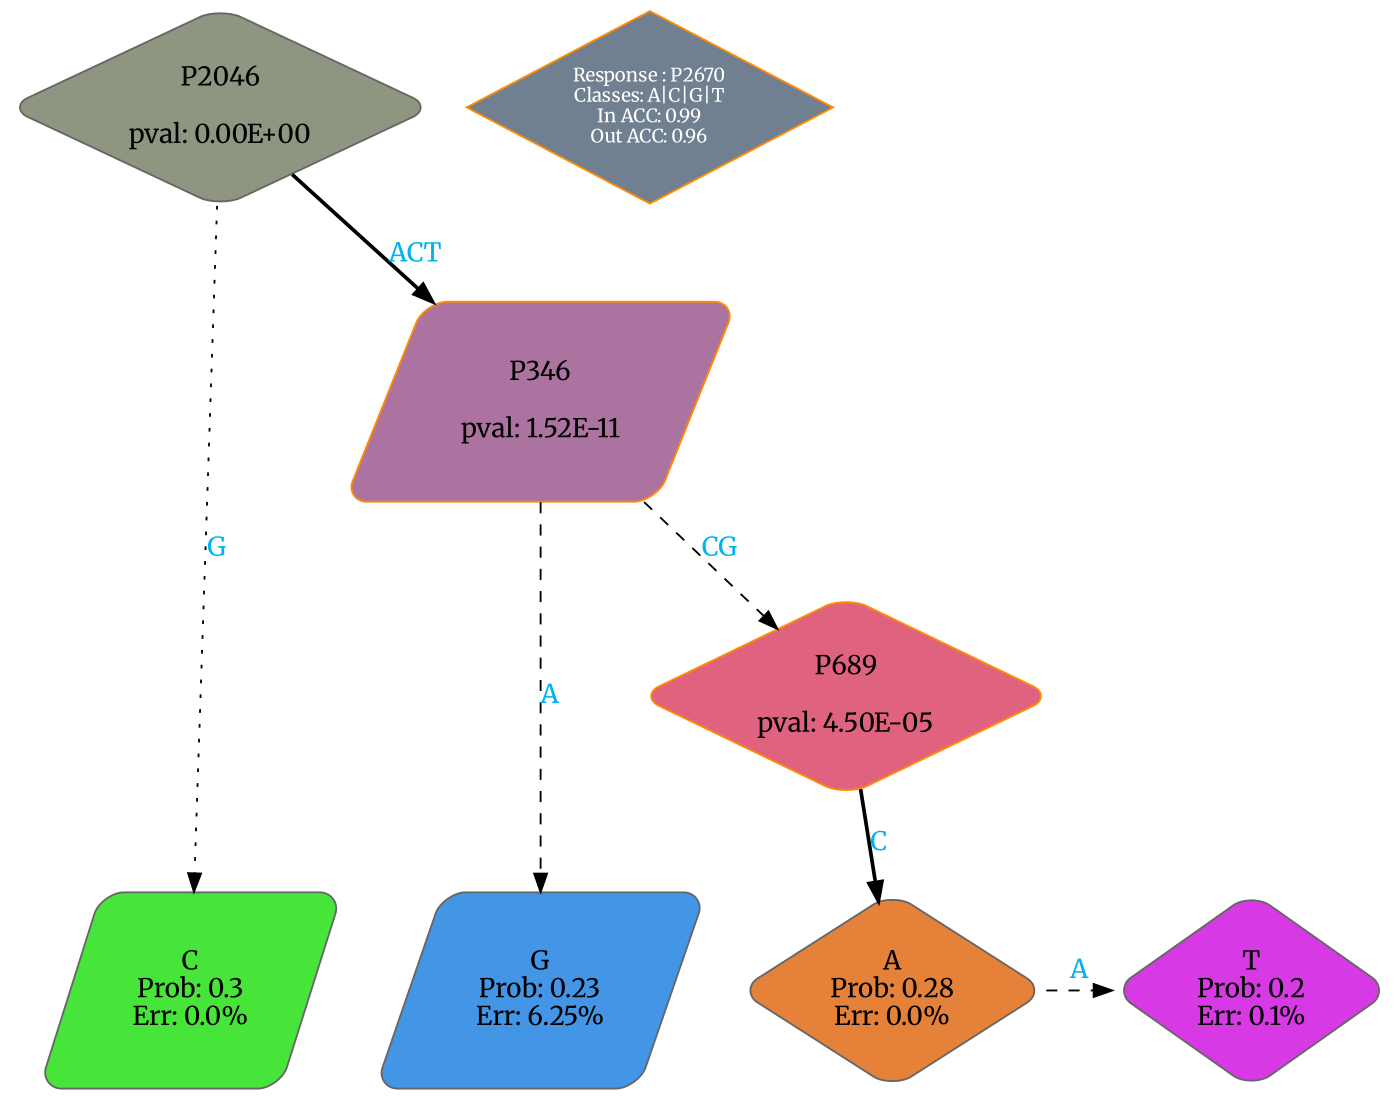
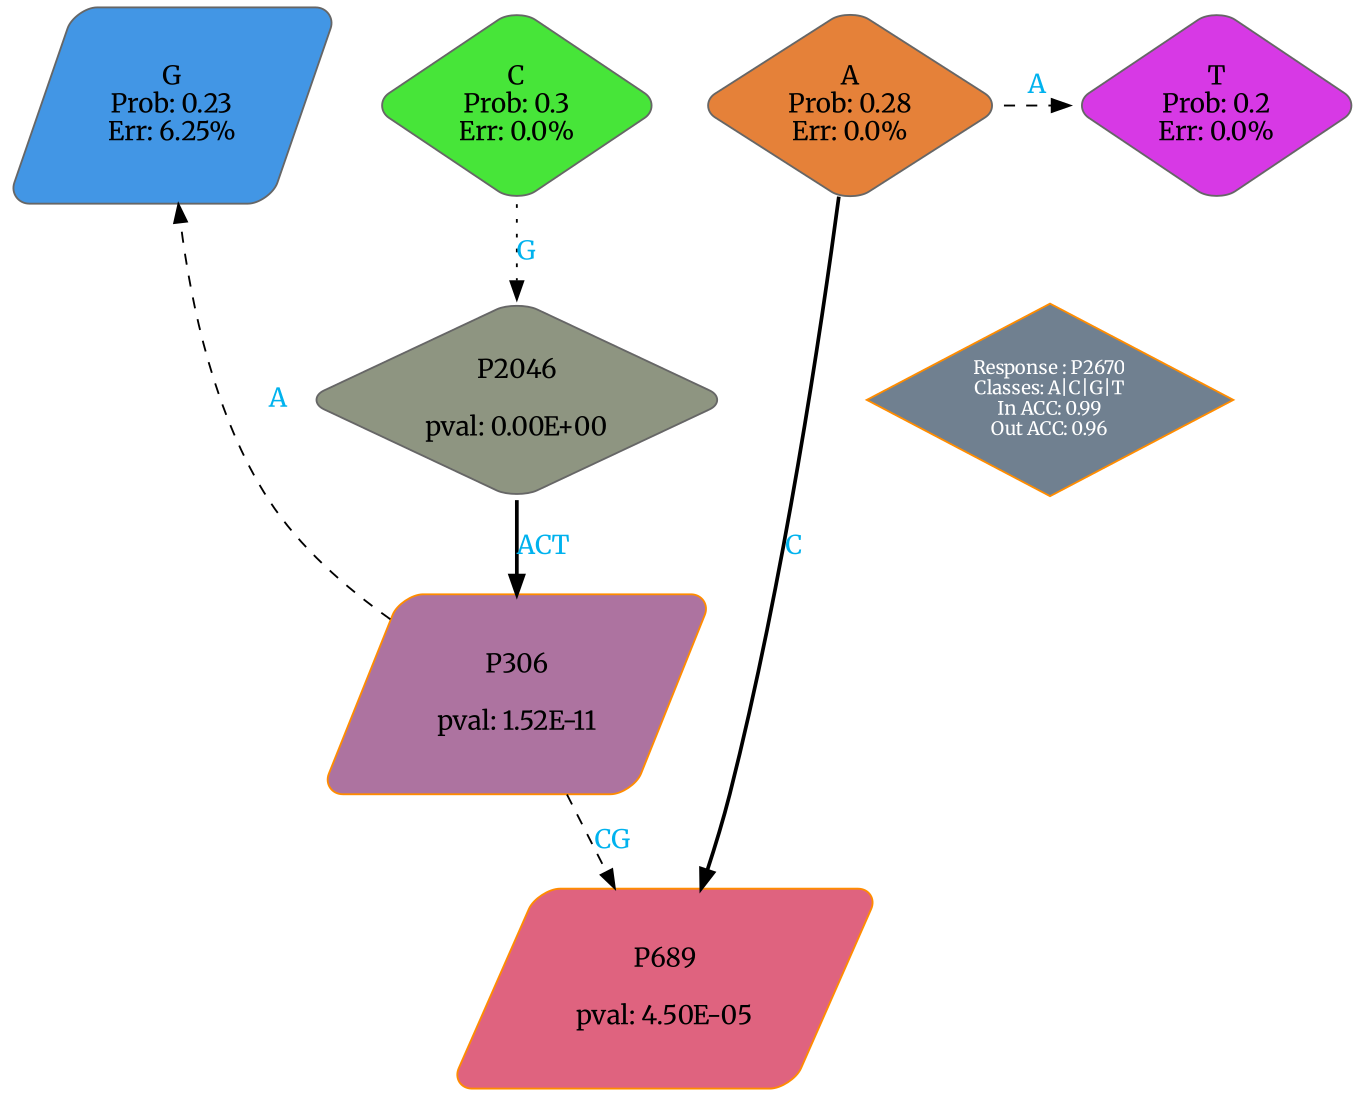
(541, 402) -> (517, 694)
(206, 539) -> (517, 242)
(846, 696) -> (665, 989)
(868, 836) -> (785, 536)
(191, 990) -> (517, 106)
(1252, 990) -> (1217, 106)
